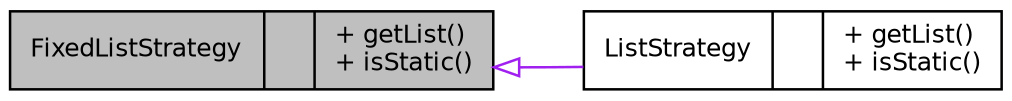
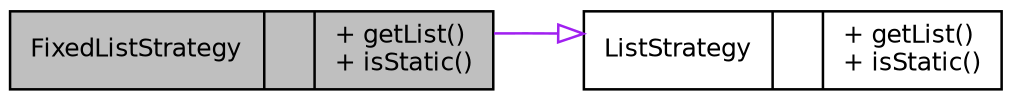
(551, 67) -> (526, 33)
